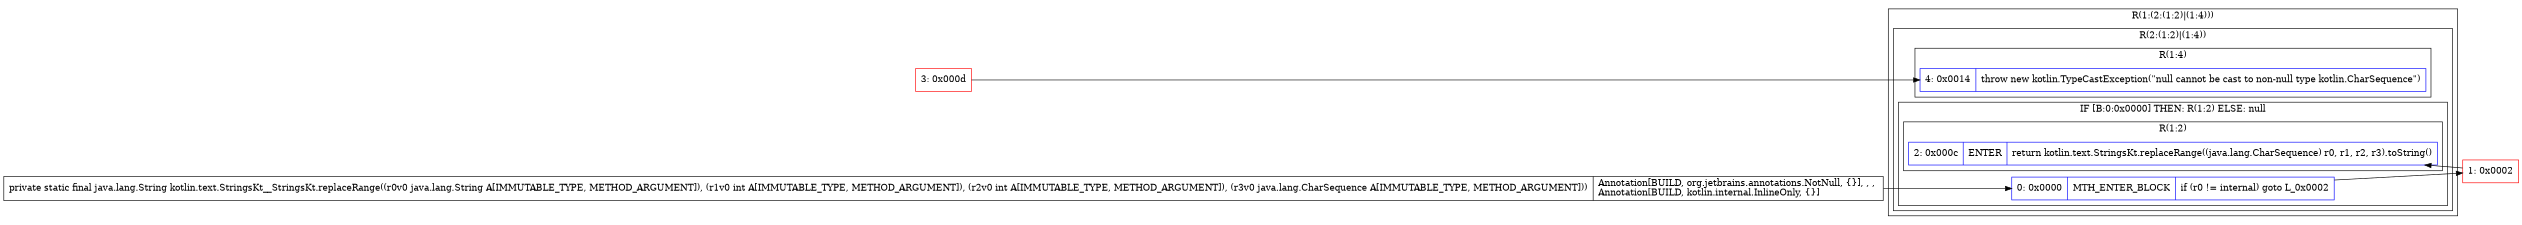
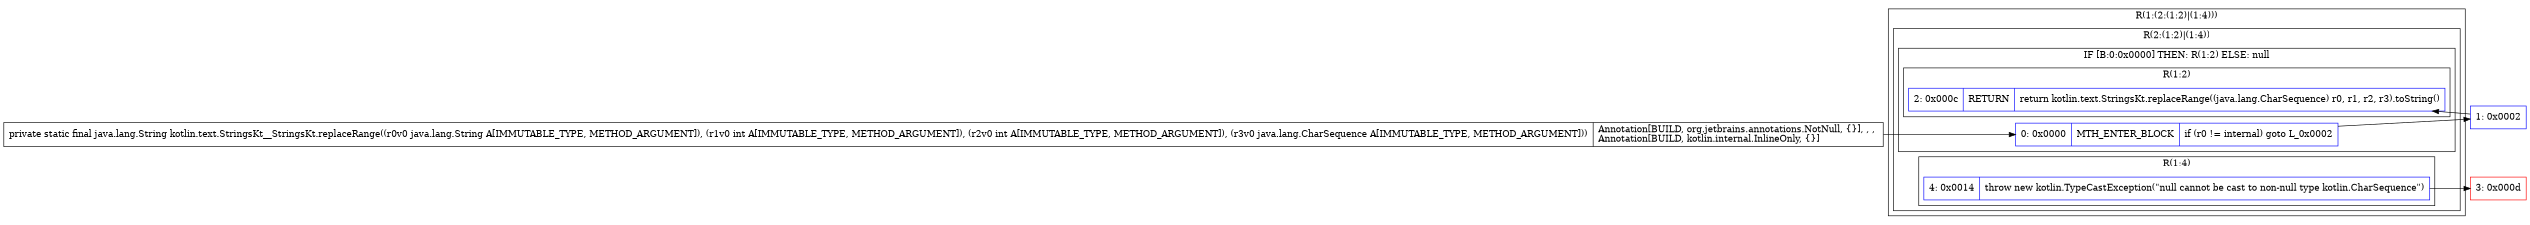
(1442, 80) -> (2447, 189)
(1985, 153) -> (1989, 99)
(2491, 171) -> (2498, 117)
